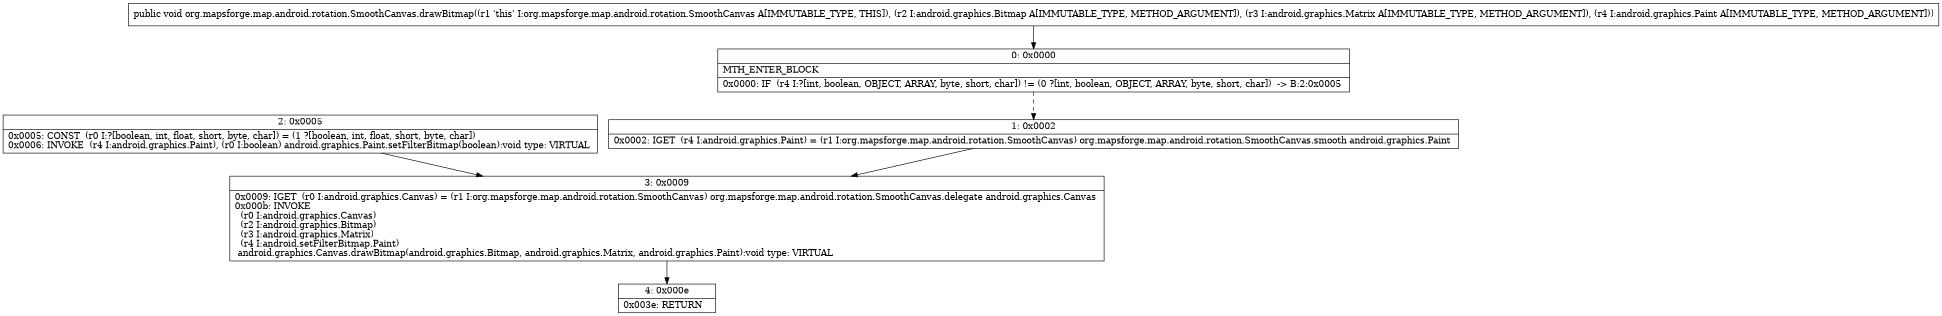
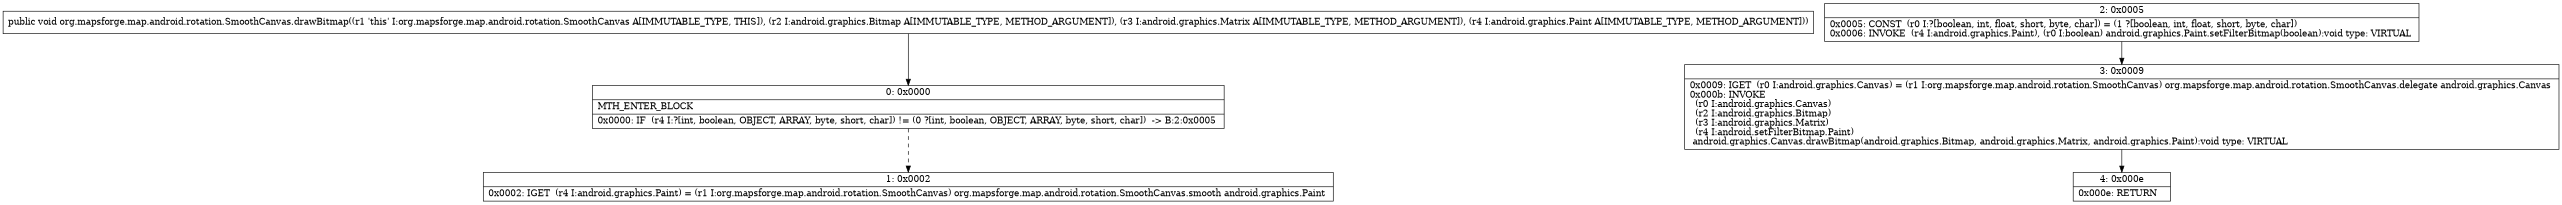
(915, 162) -> none
(667, 305) -> (2122, 194)
